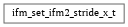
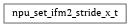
(64, 14) -> (65, 14)
